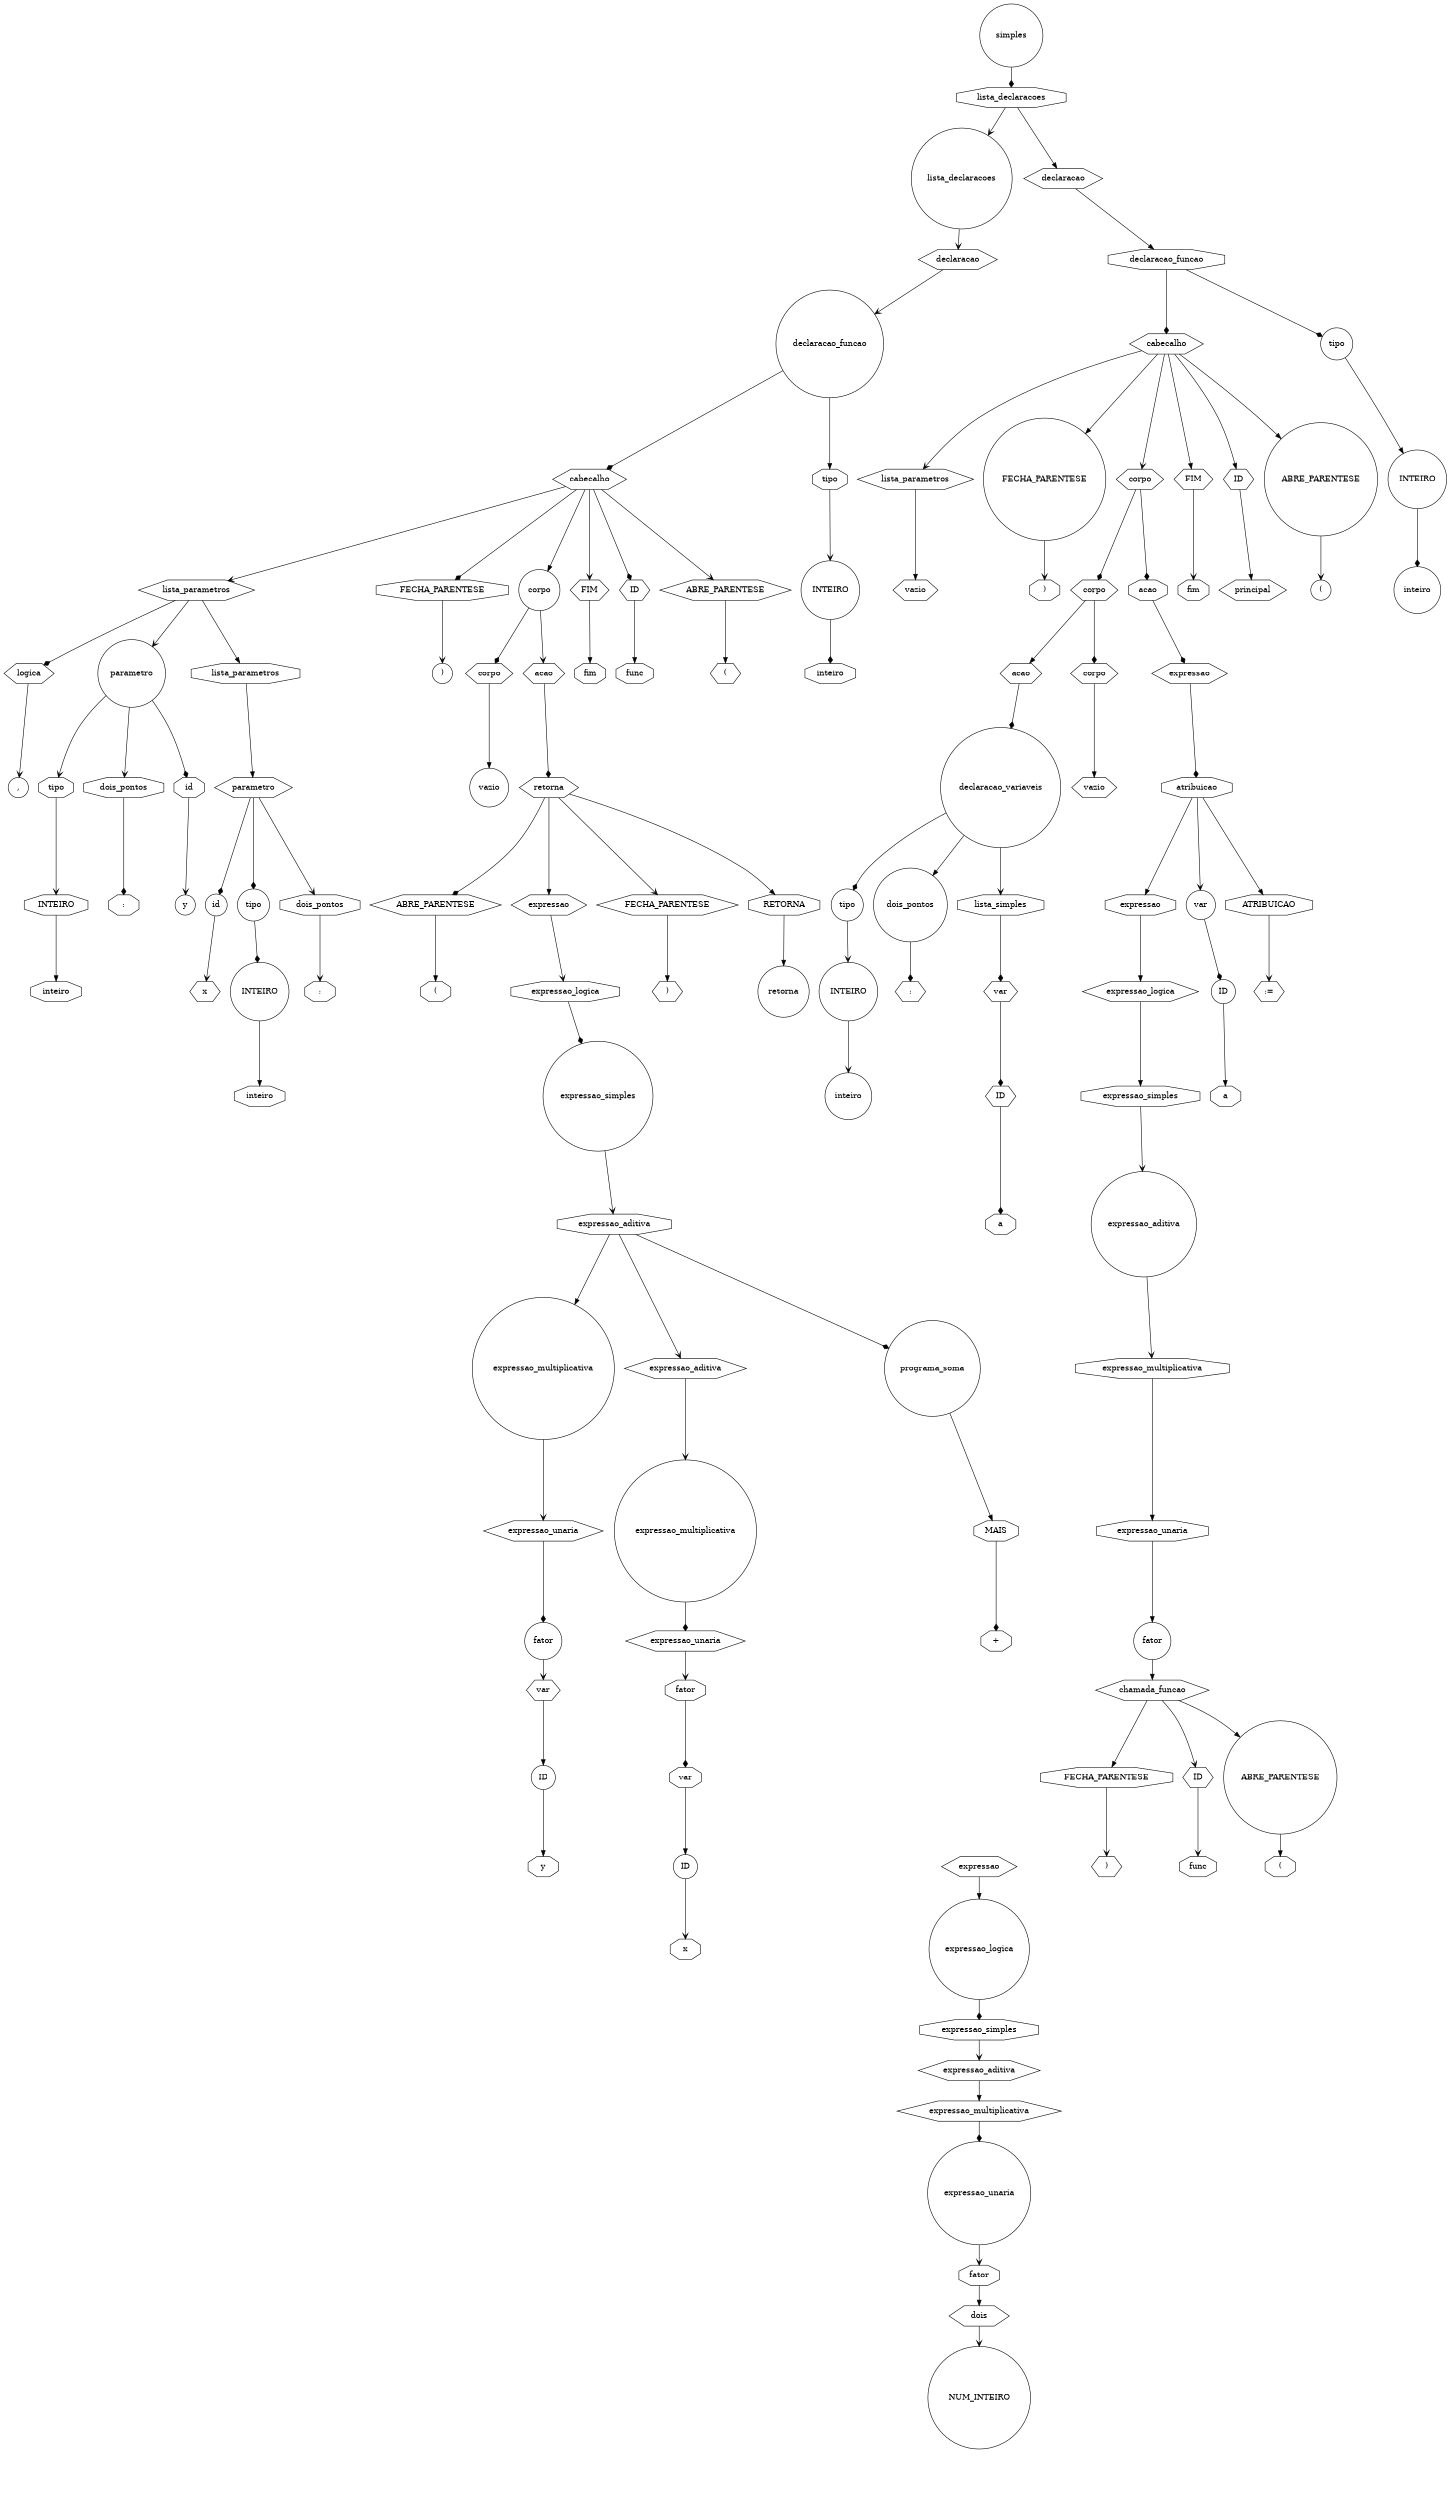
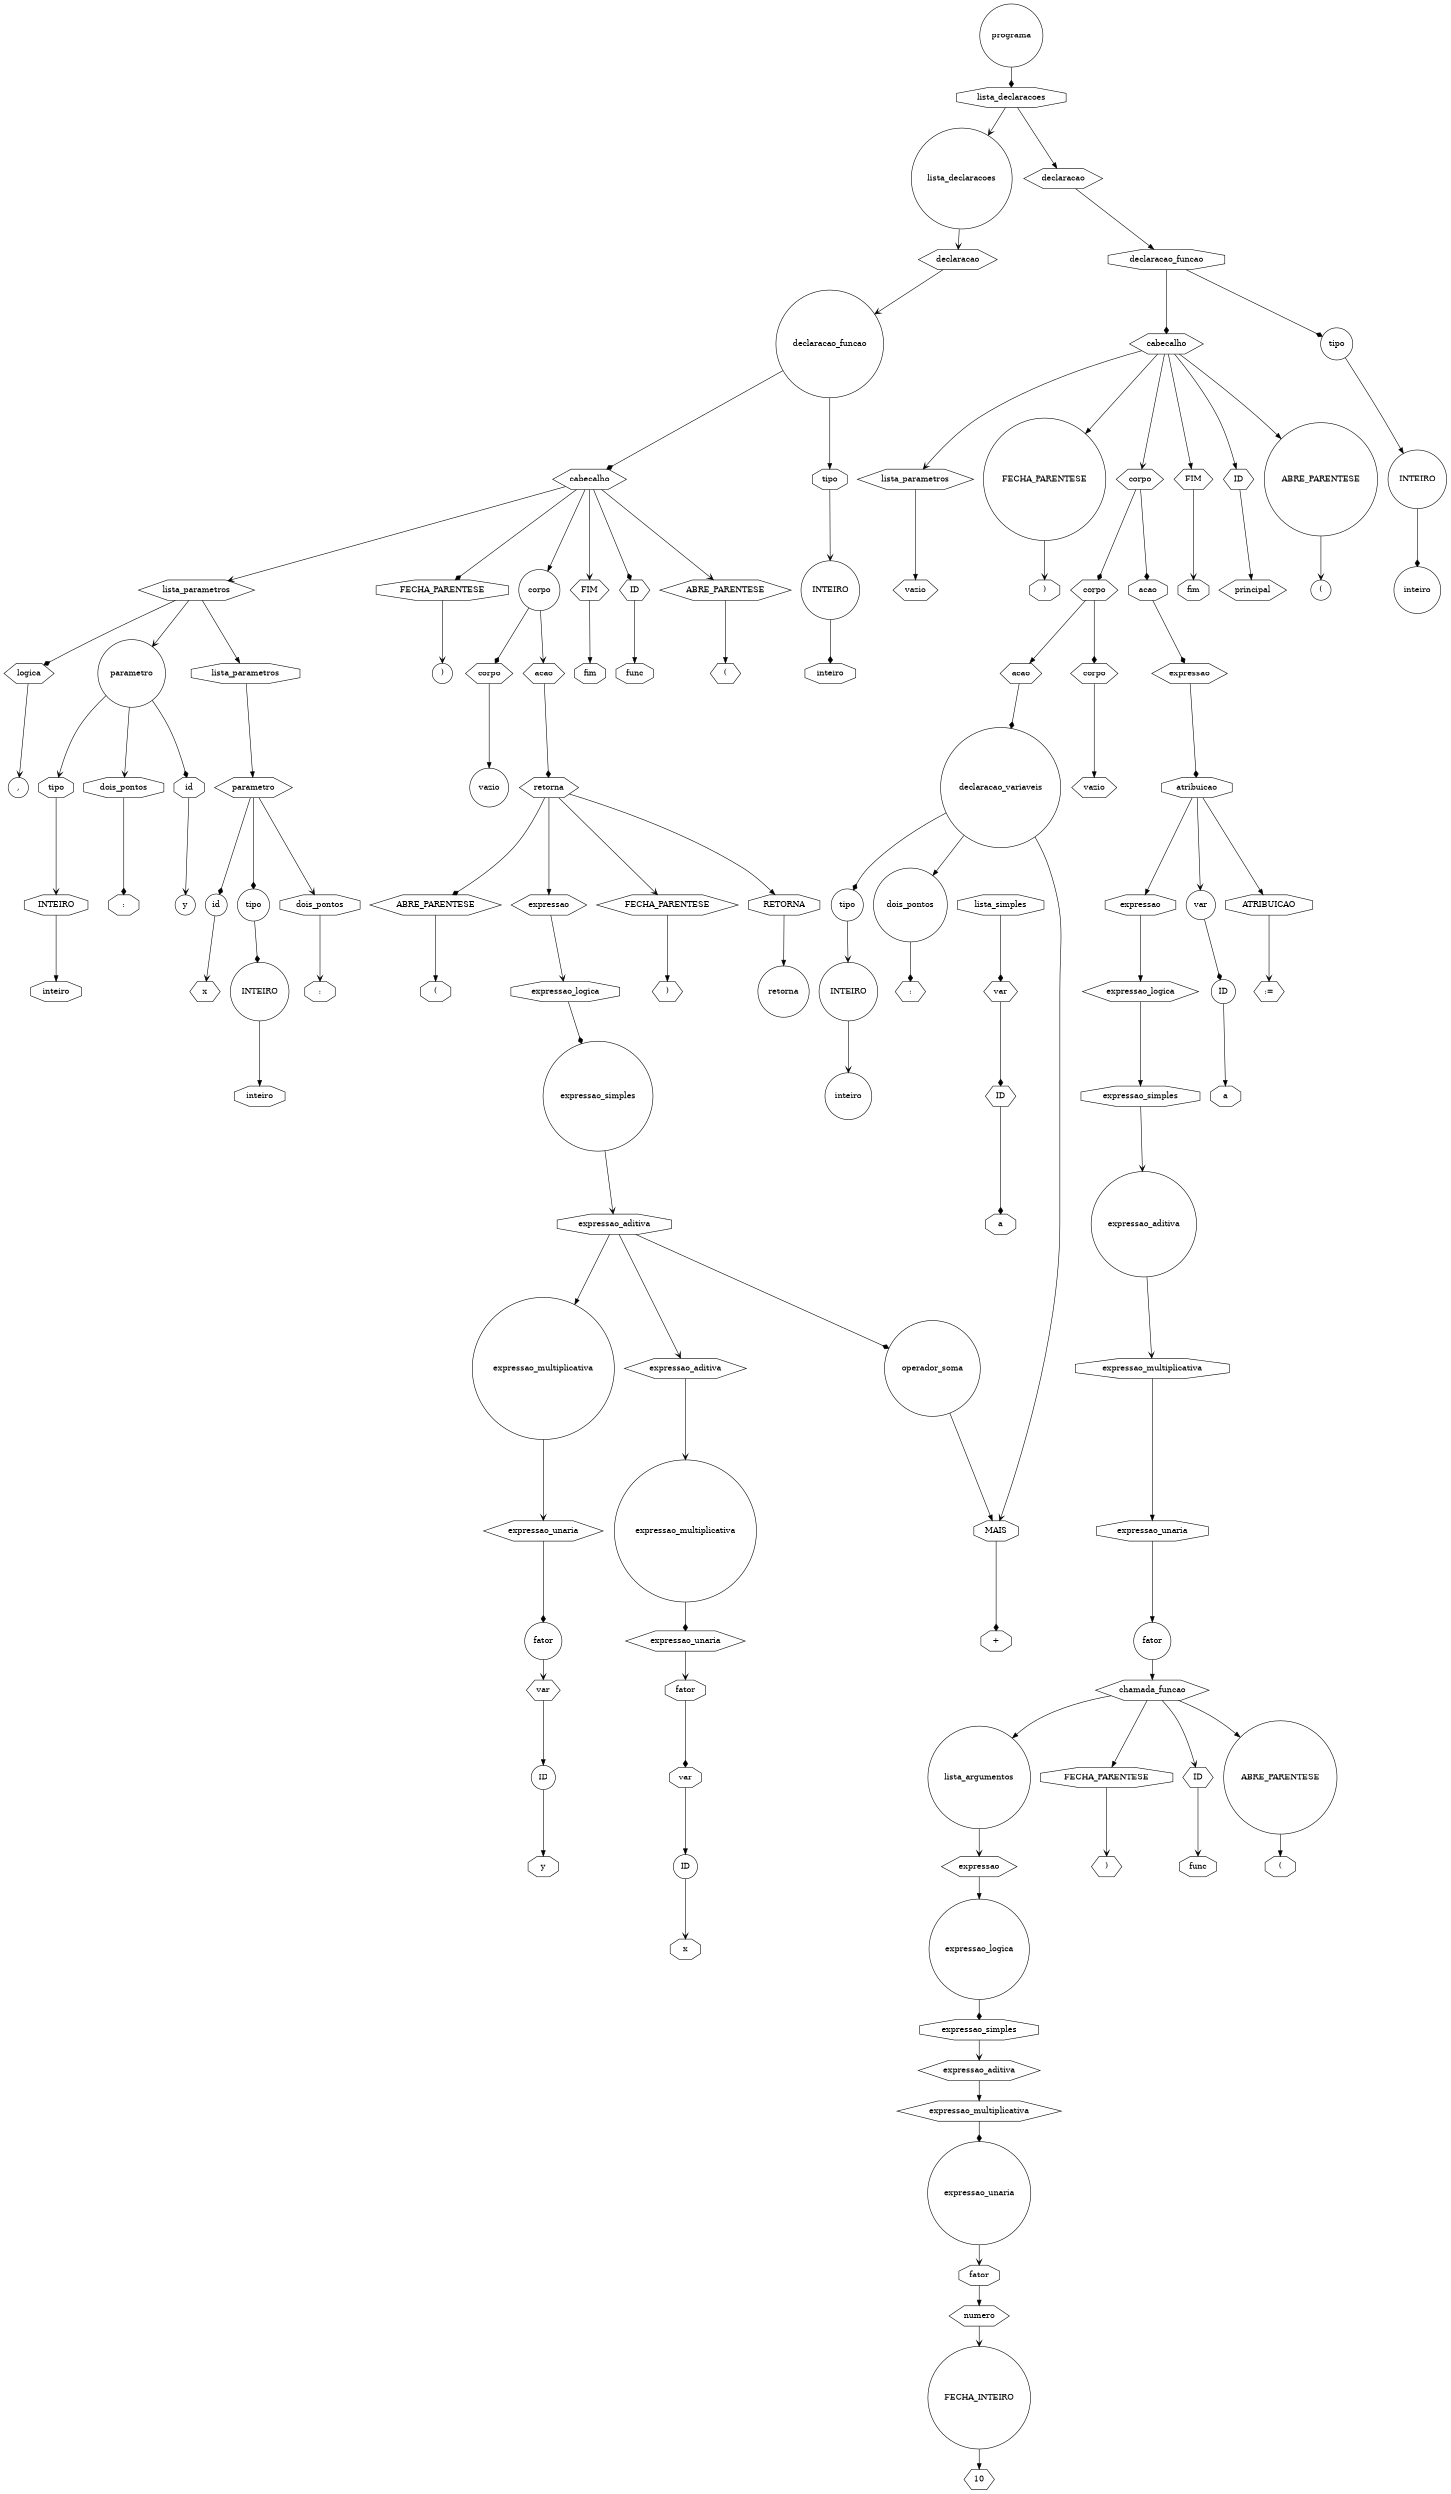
(1011, 36) -> (1011, 36)
(1001, 869) -> (1060, 1177)
(932, 1368) -> (932, 1368)
none -> (979, 1777)
(979, 2316) -> (979, 2316)
(979, 2398) -> (979, 2398)
none -> (979, 2479)
